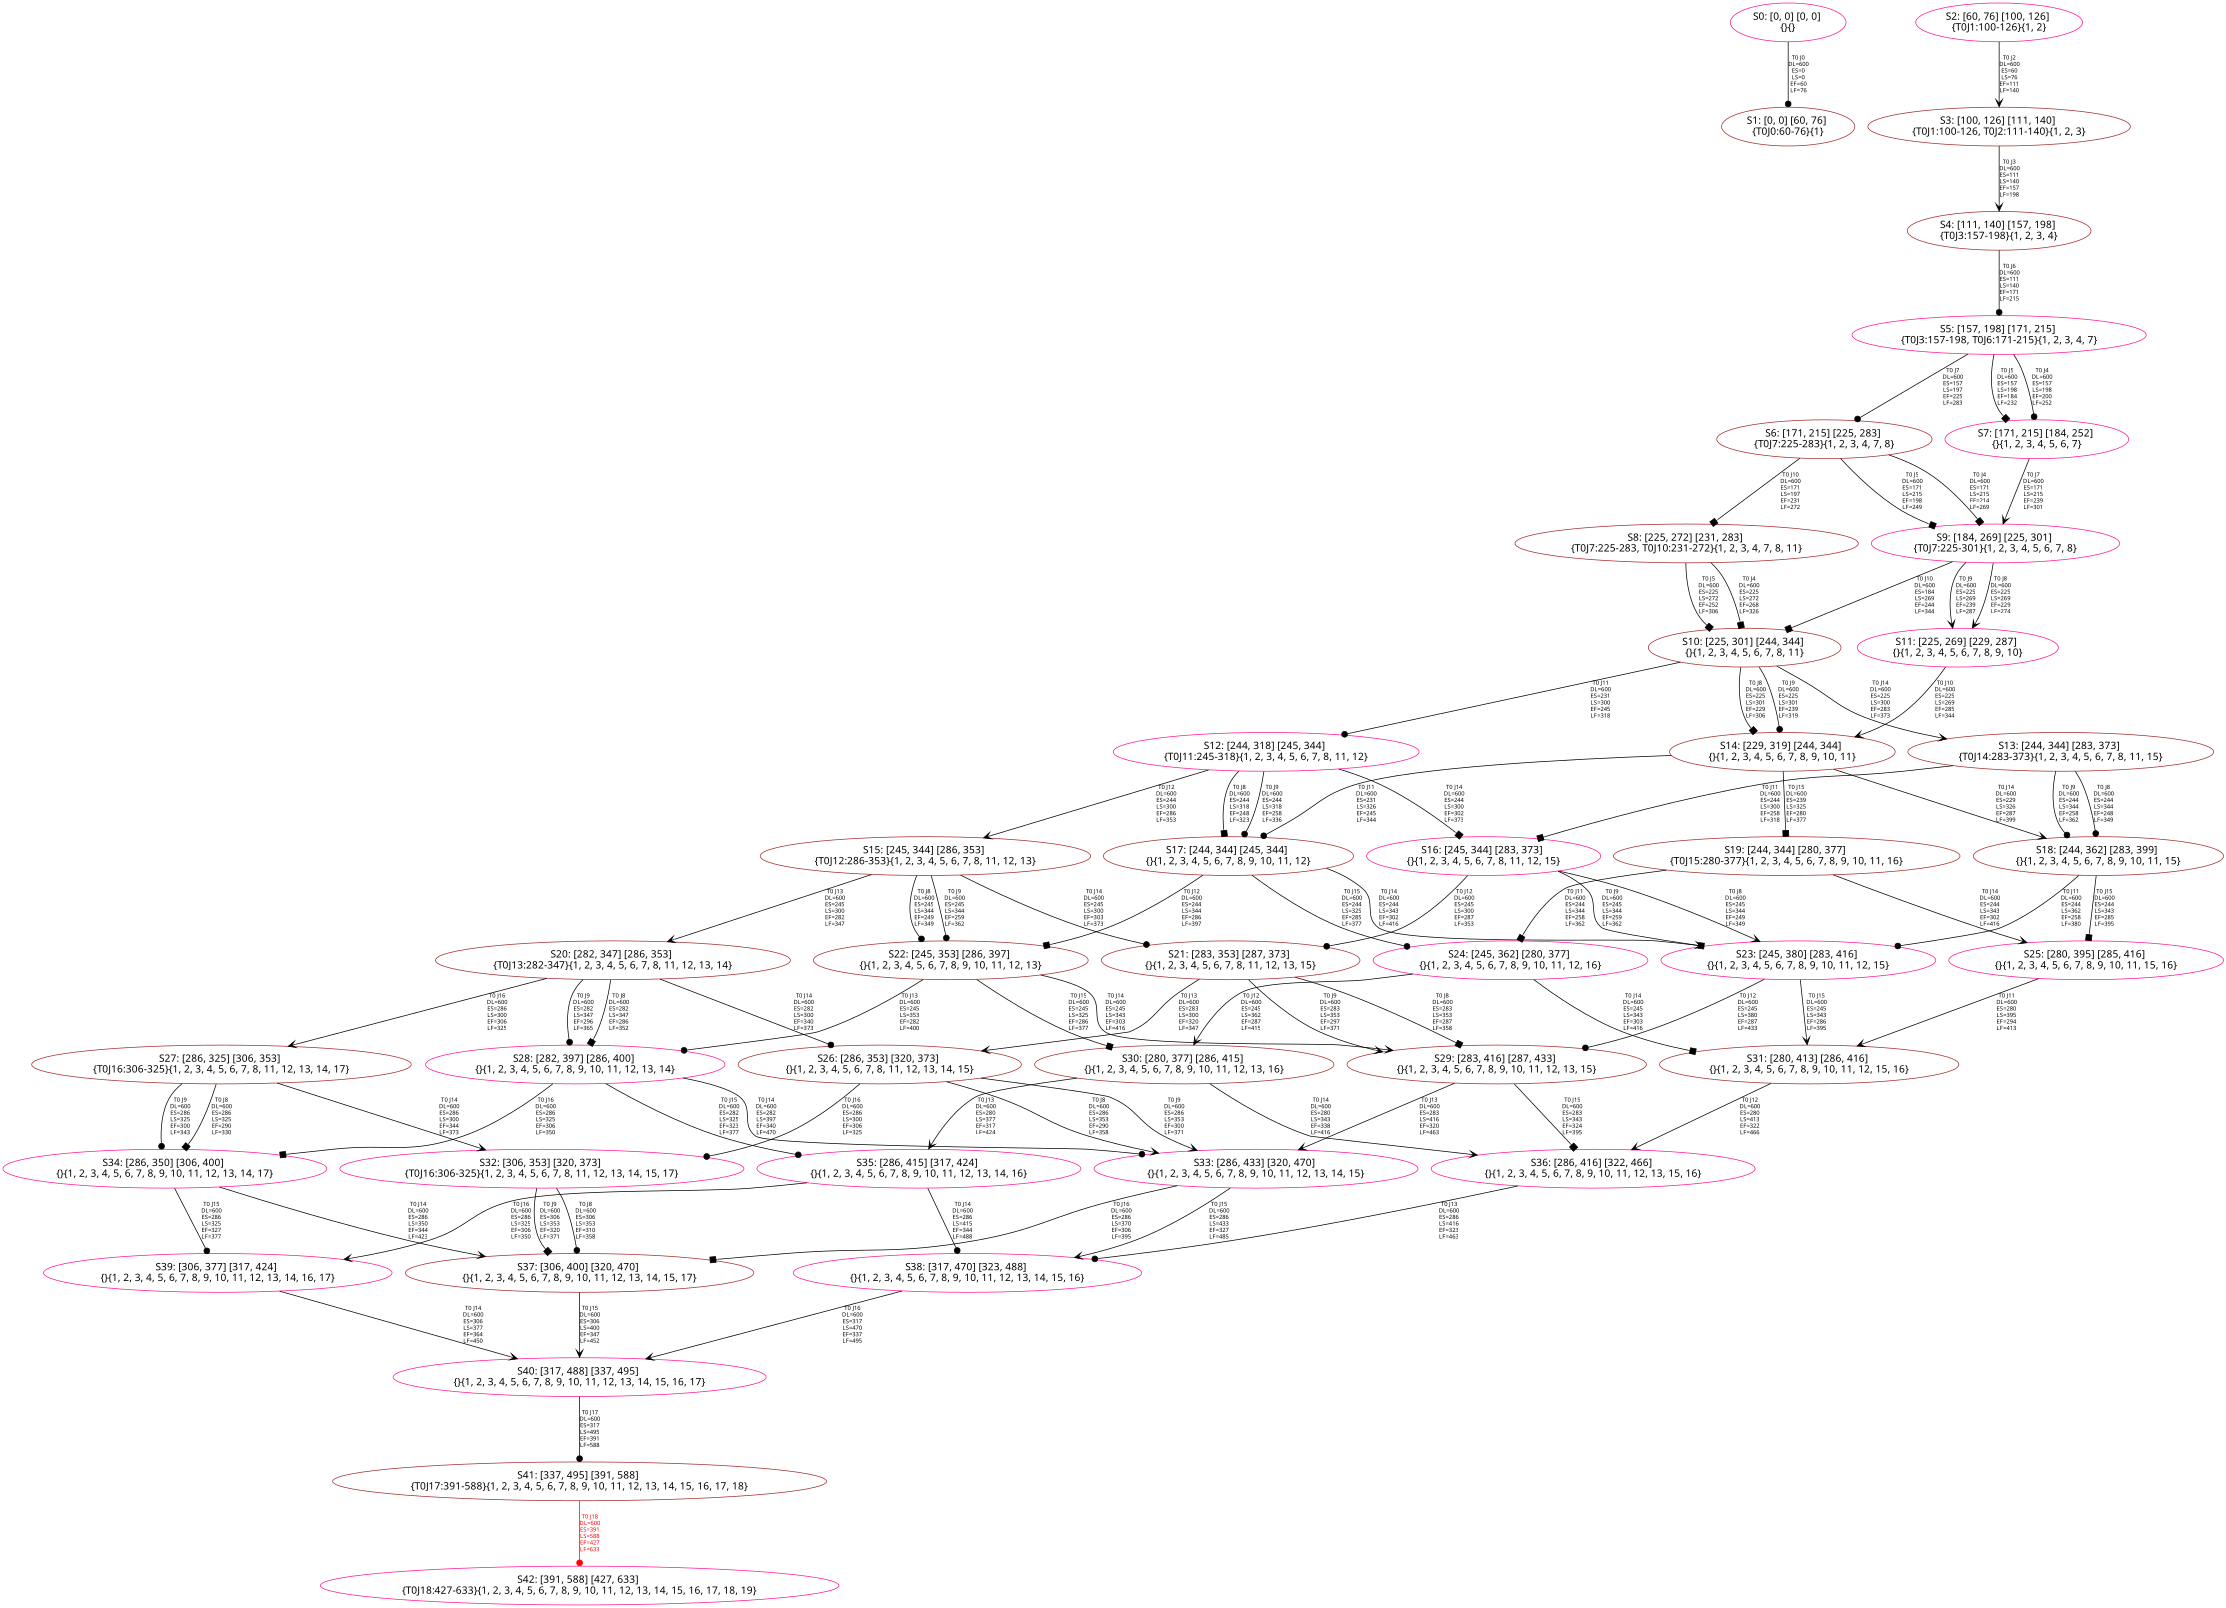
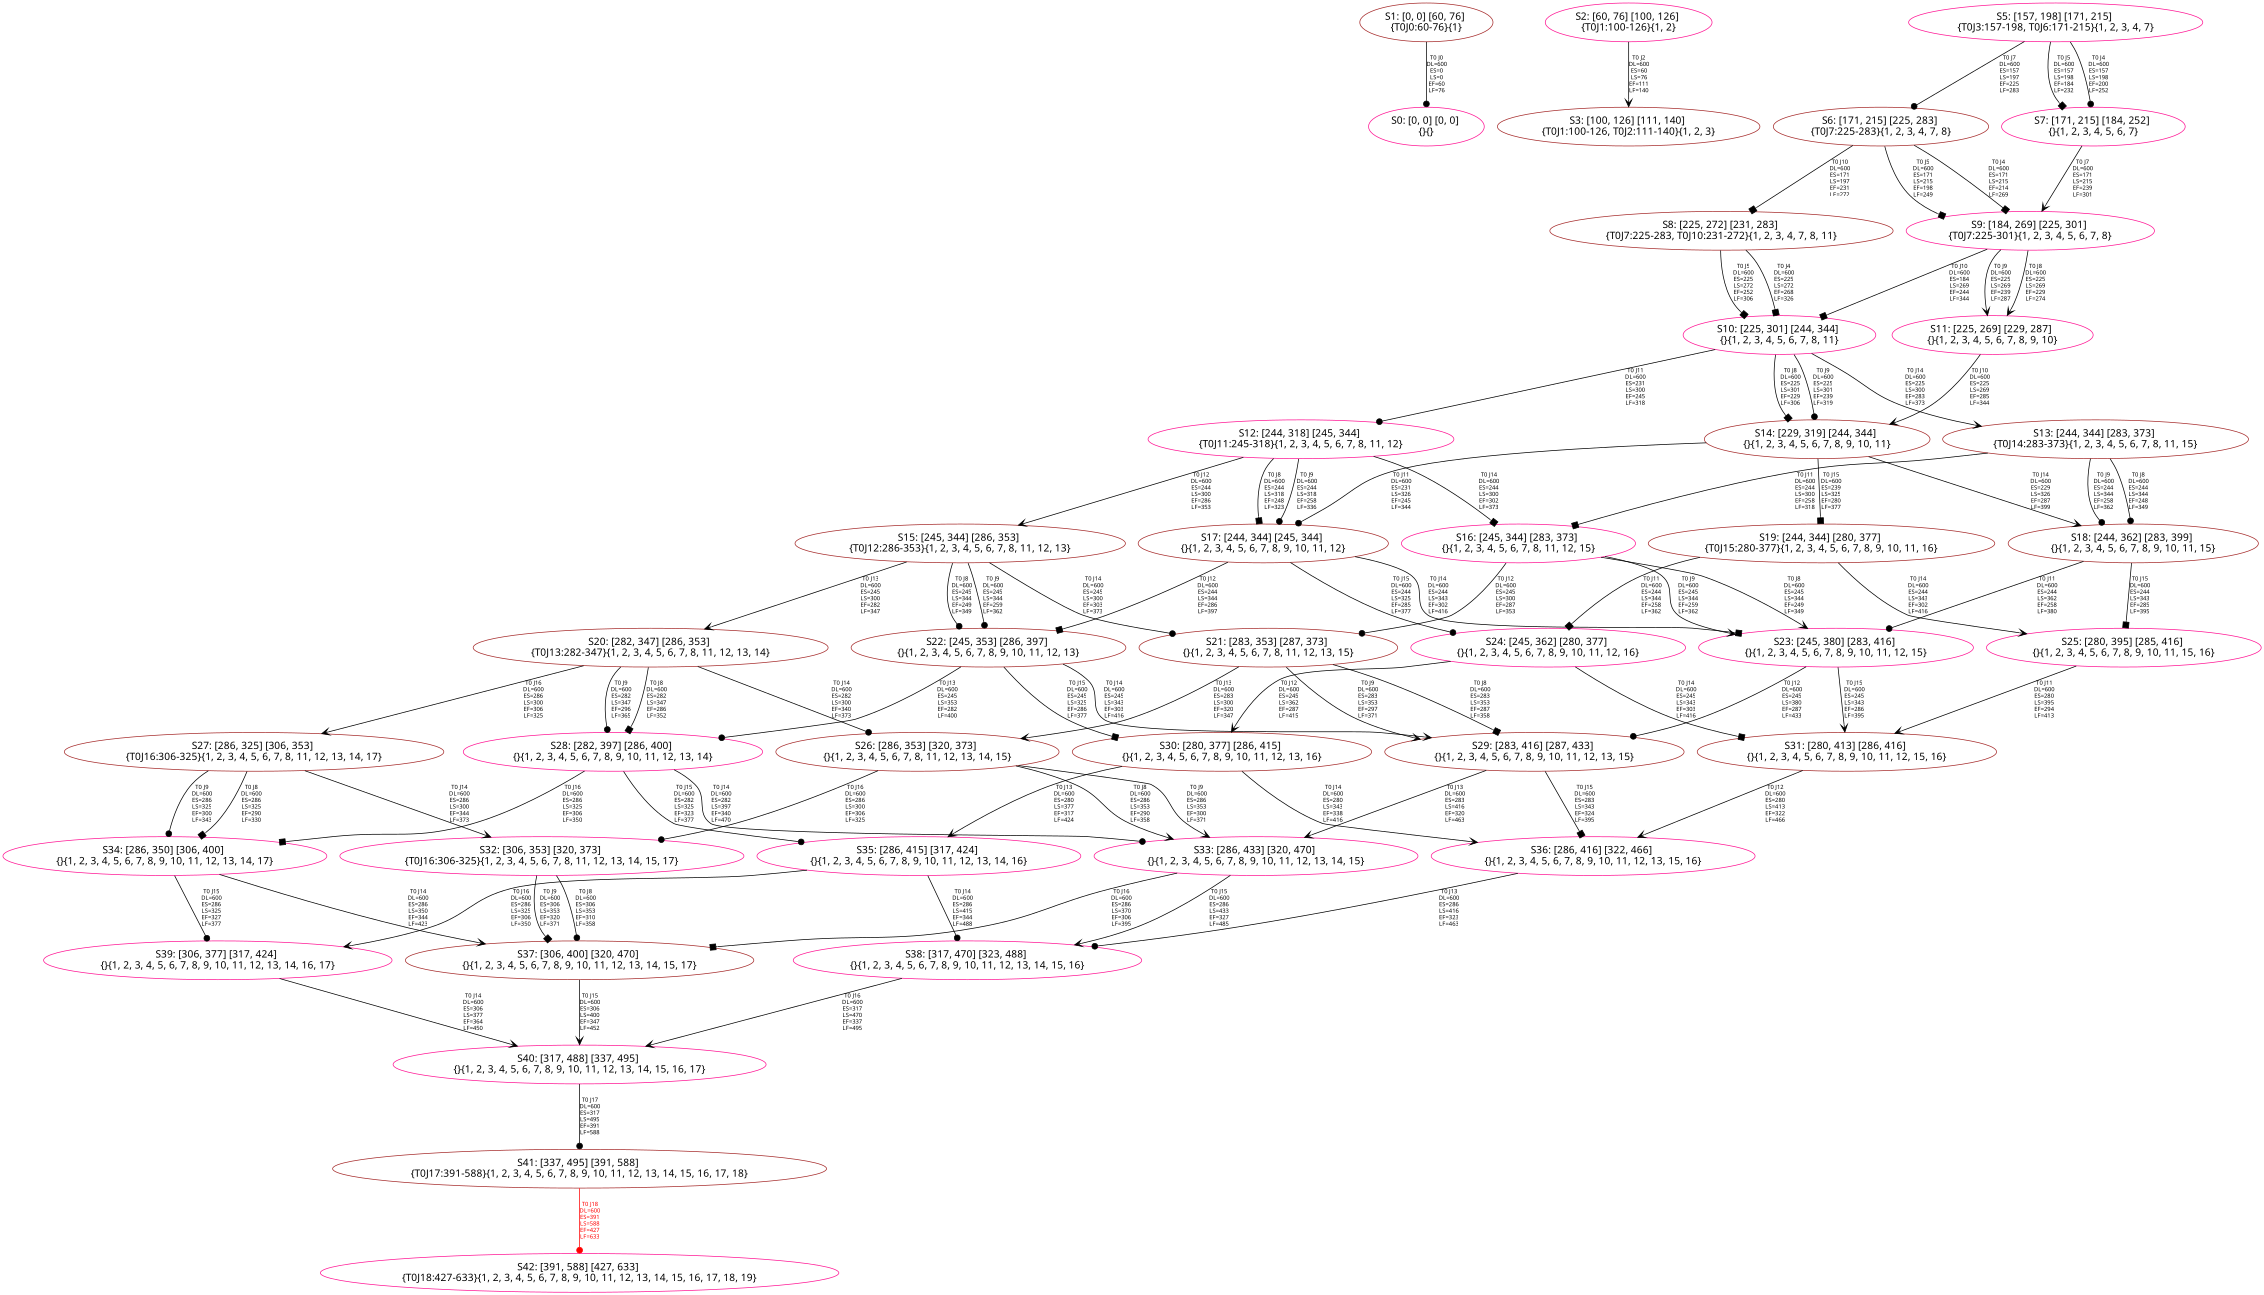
(1788, 71) -> (1426, 71)
(1999, 231) -> none
(1745, 648) -> (1779, 335)
